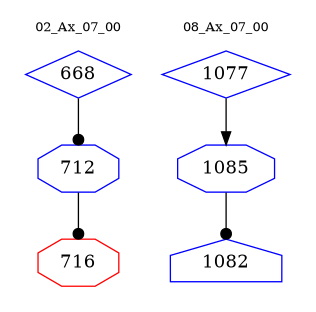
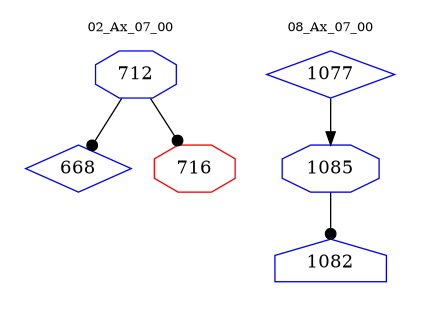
(78, 116) -> (108, 120)
